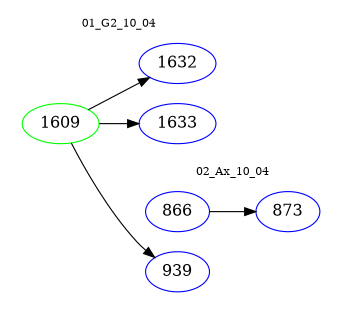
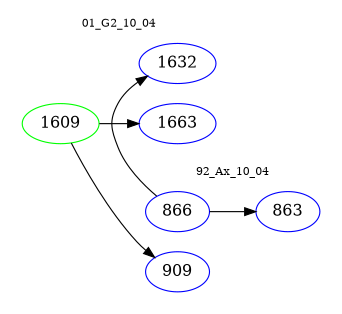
(114, 96) -> (116, 142)
(178, 124) -> (178, 124)
(233, 172) -> (233, 172)
(288, 212) -> (288, 212)
(178, 272) -> (178, 272)
